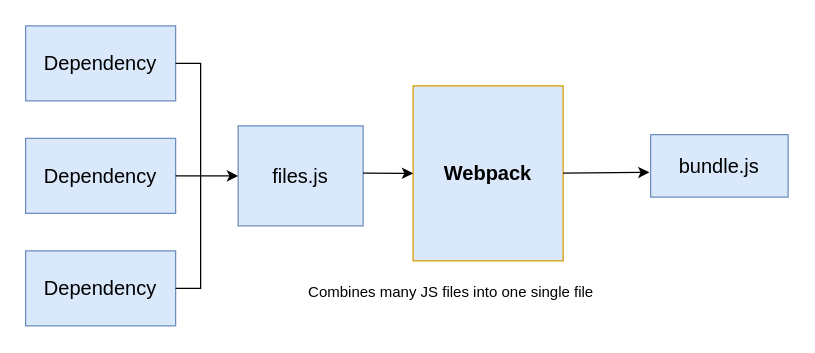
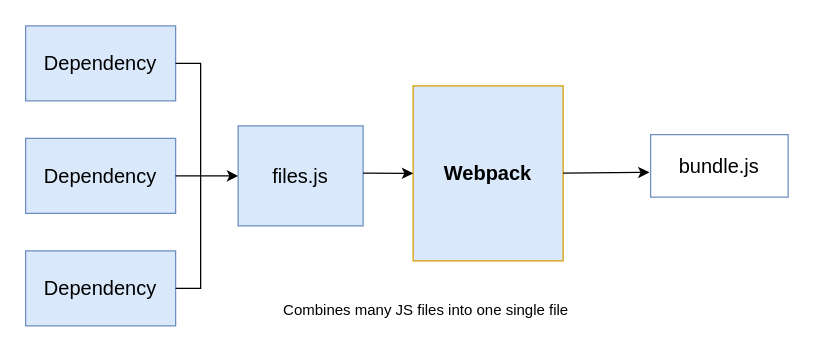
(719, 166) -> (719, 166)
(451, 292) -> (426, 311)
